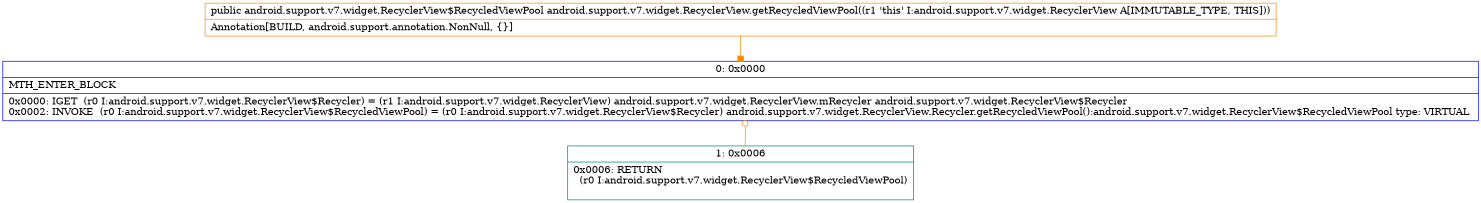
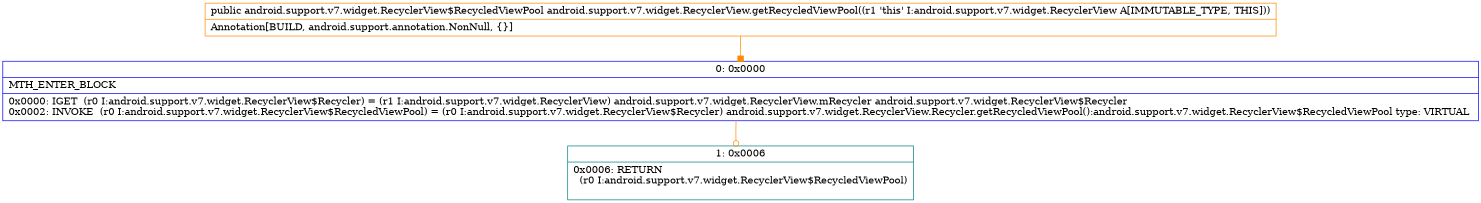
(745, 136) -> (736, 131)
